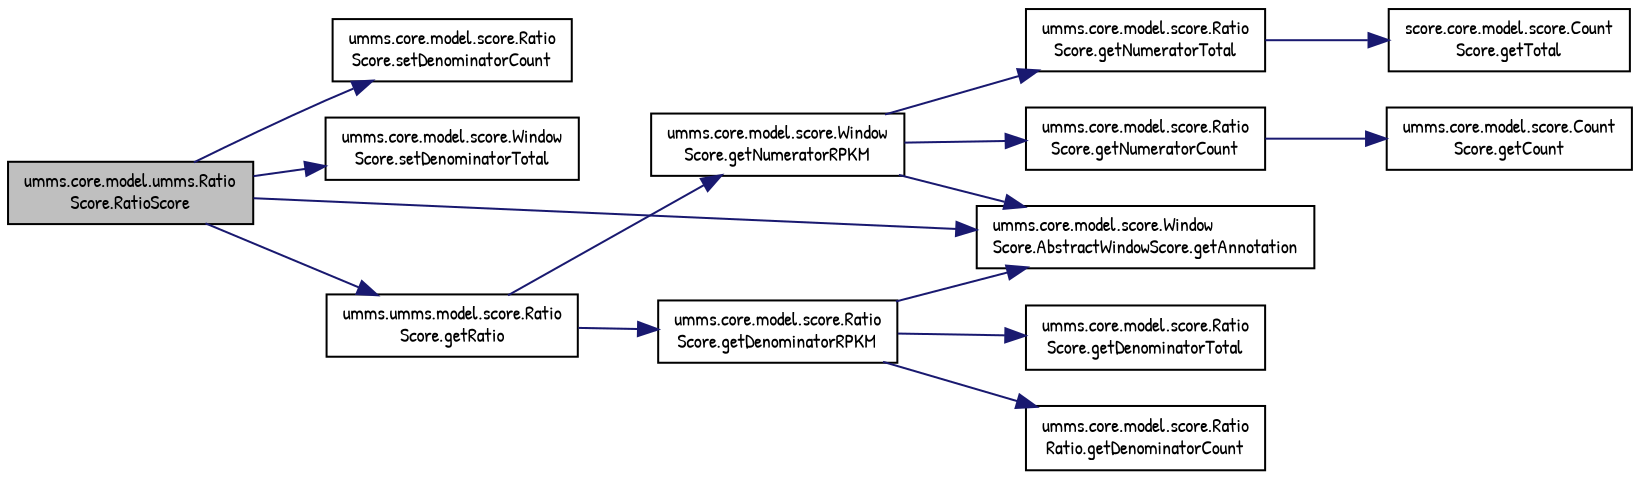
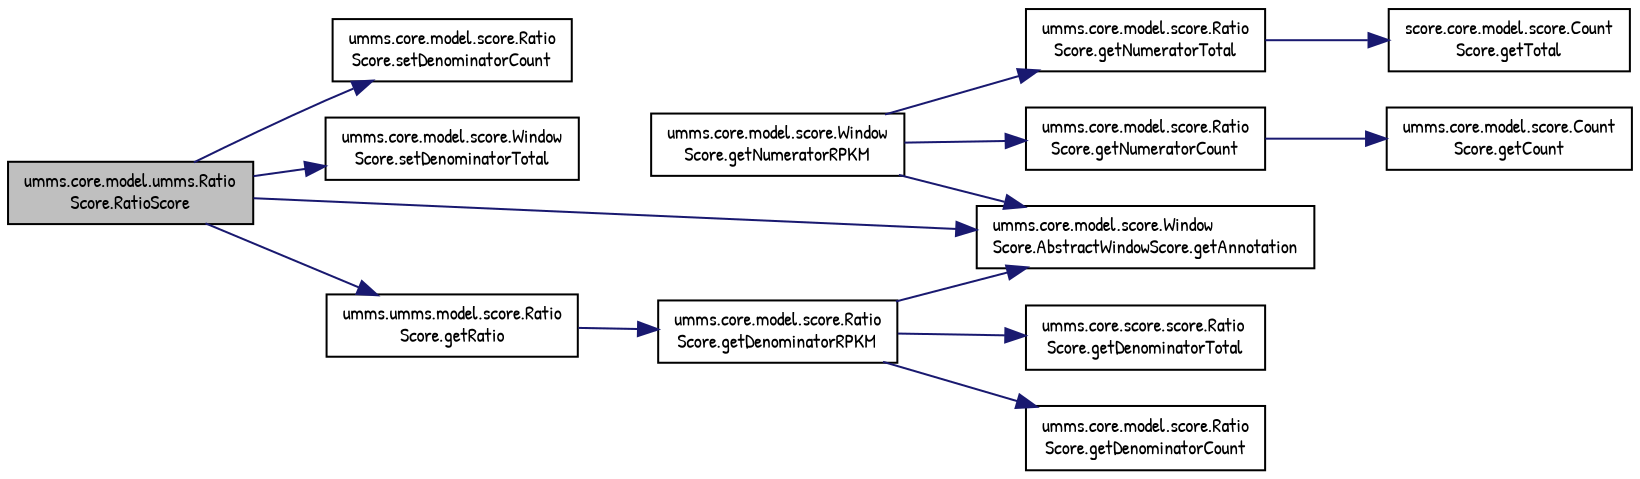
(606, 240) -> none
(1146, 338) -> (1146, 338)
(1146, 438) -> (1146, 438)
